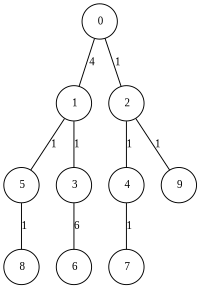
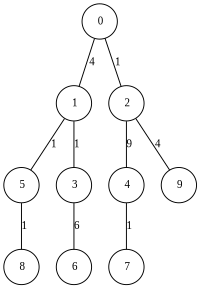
(130, 144) -> (130, 144)
(158, 144) -> (158, 144)
